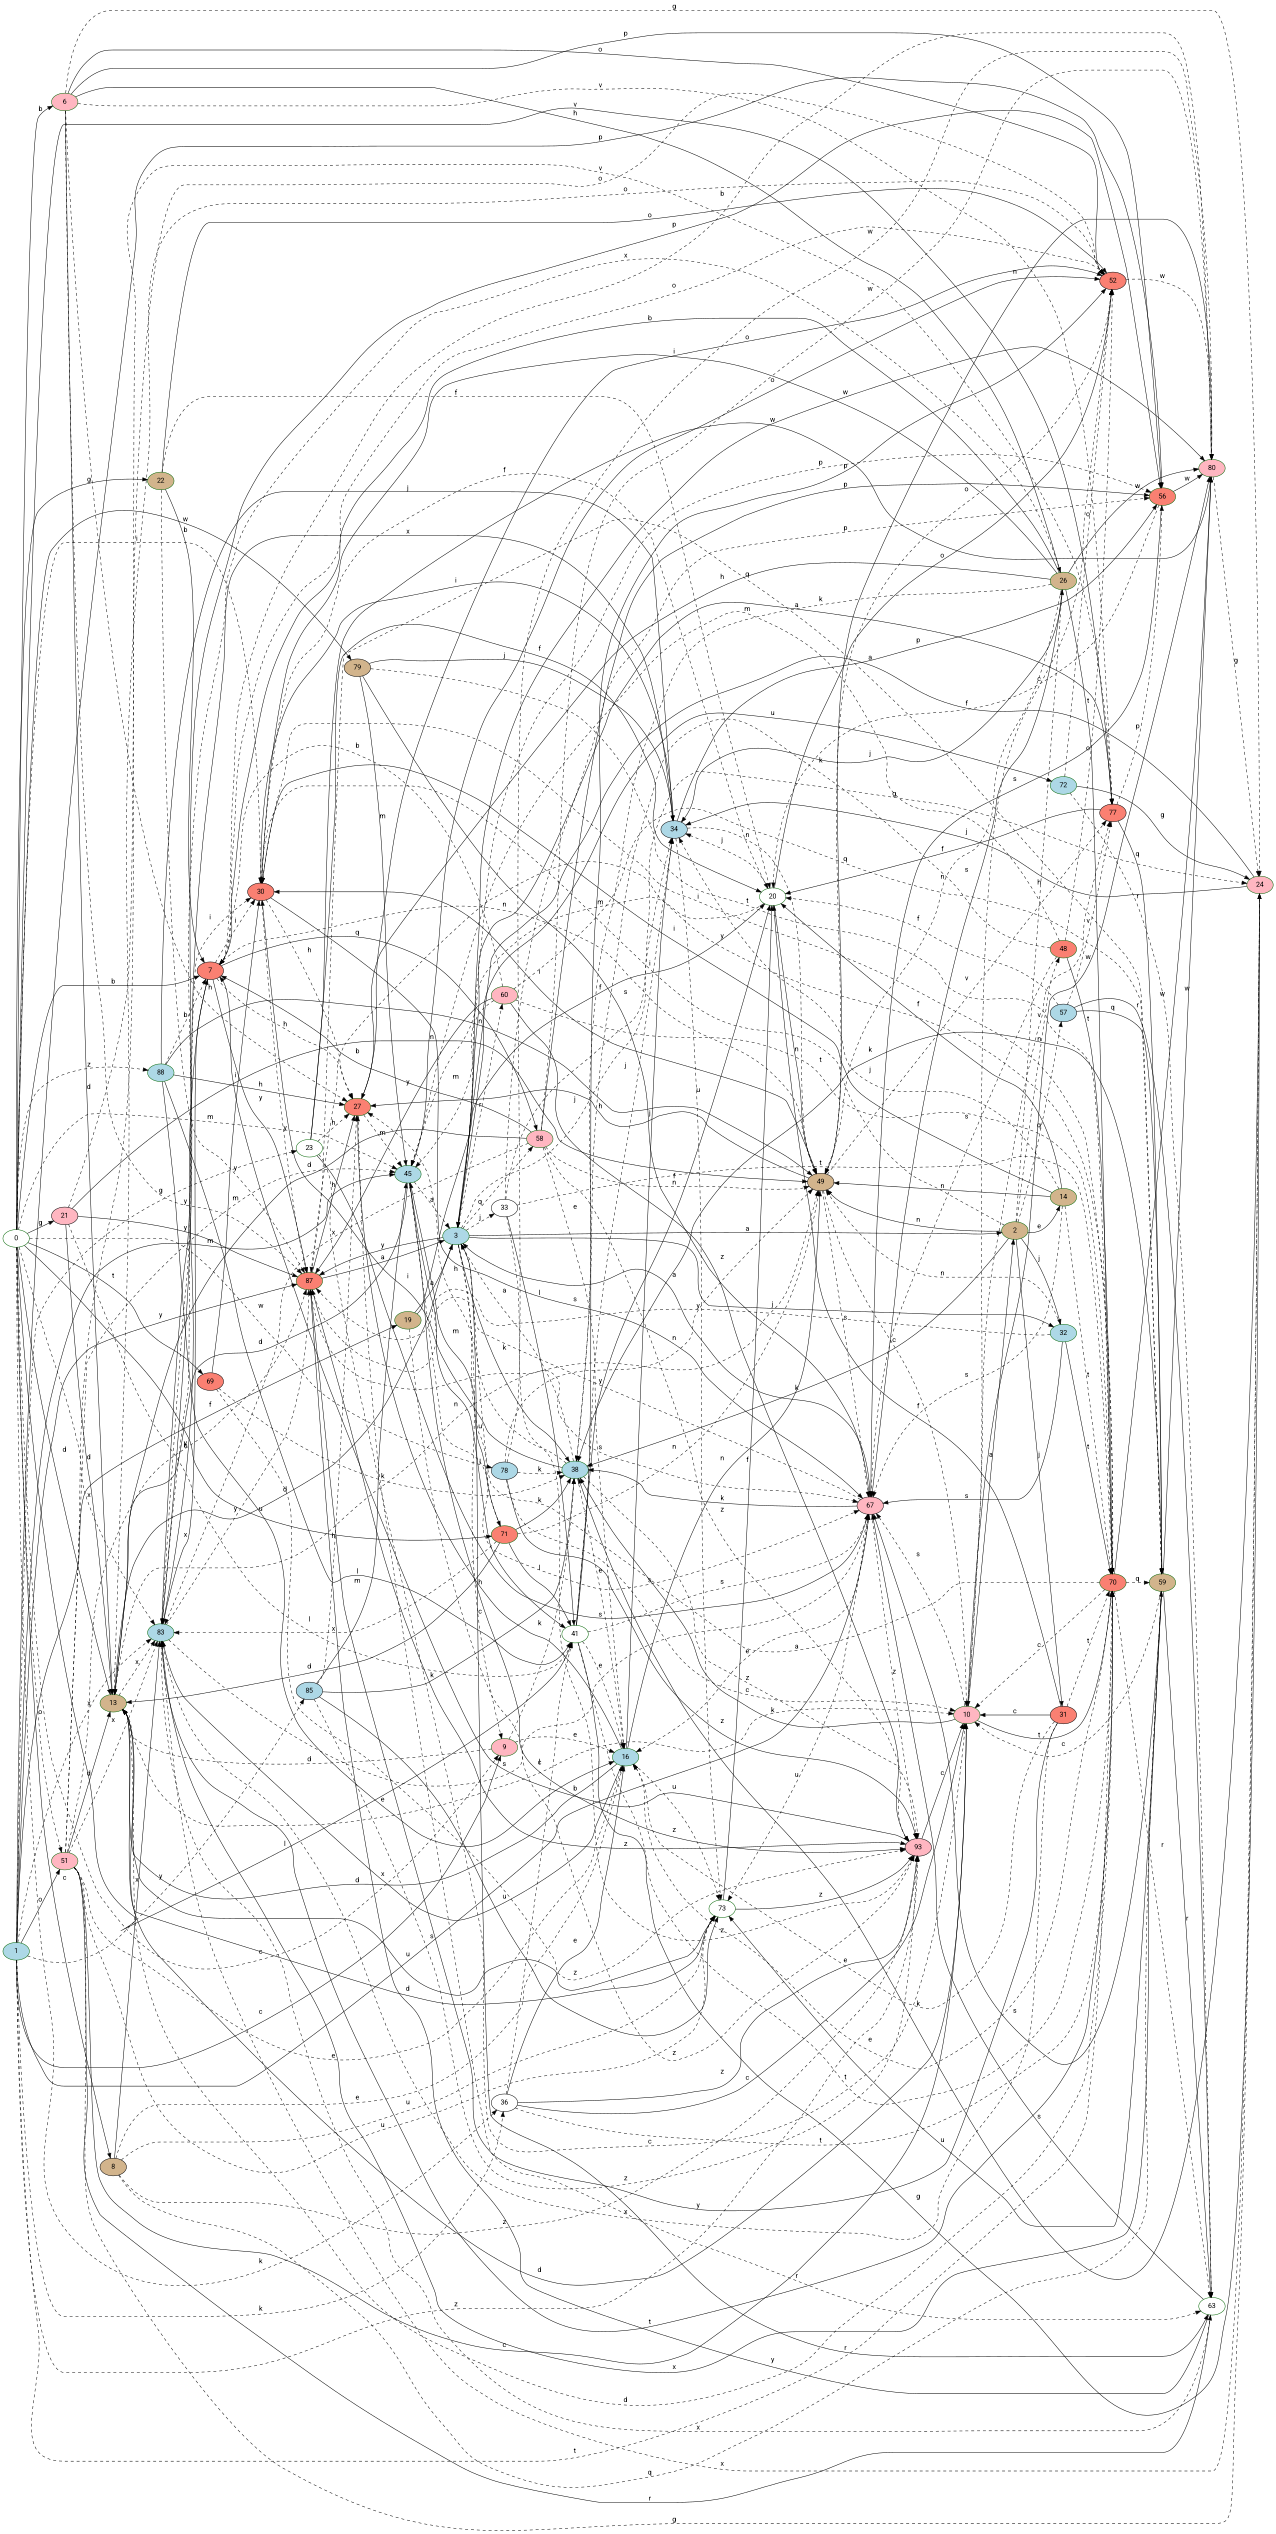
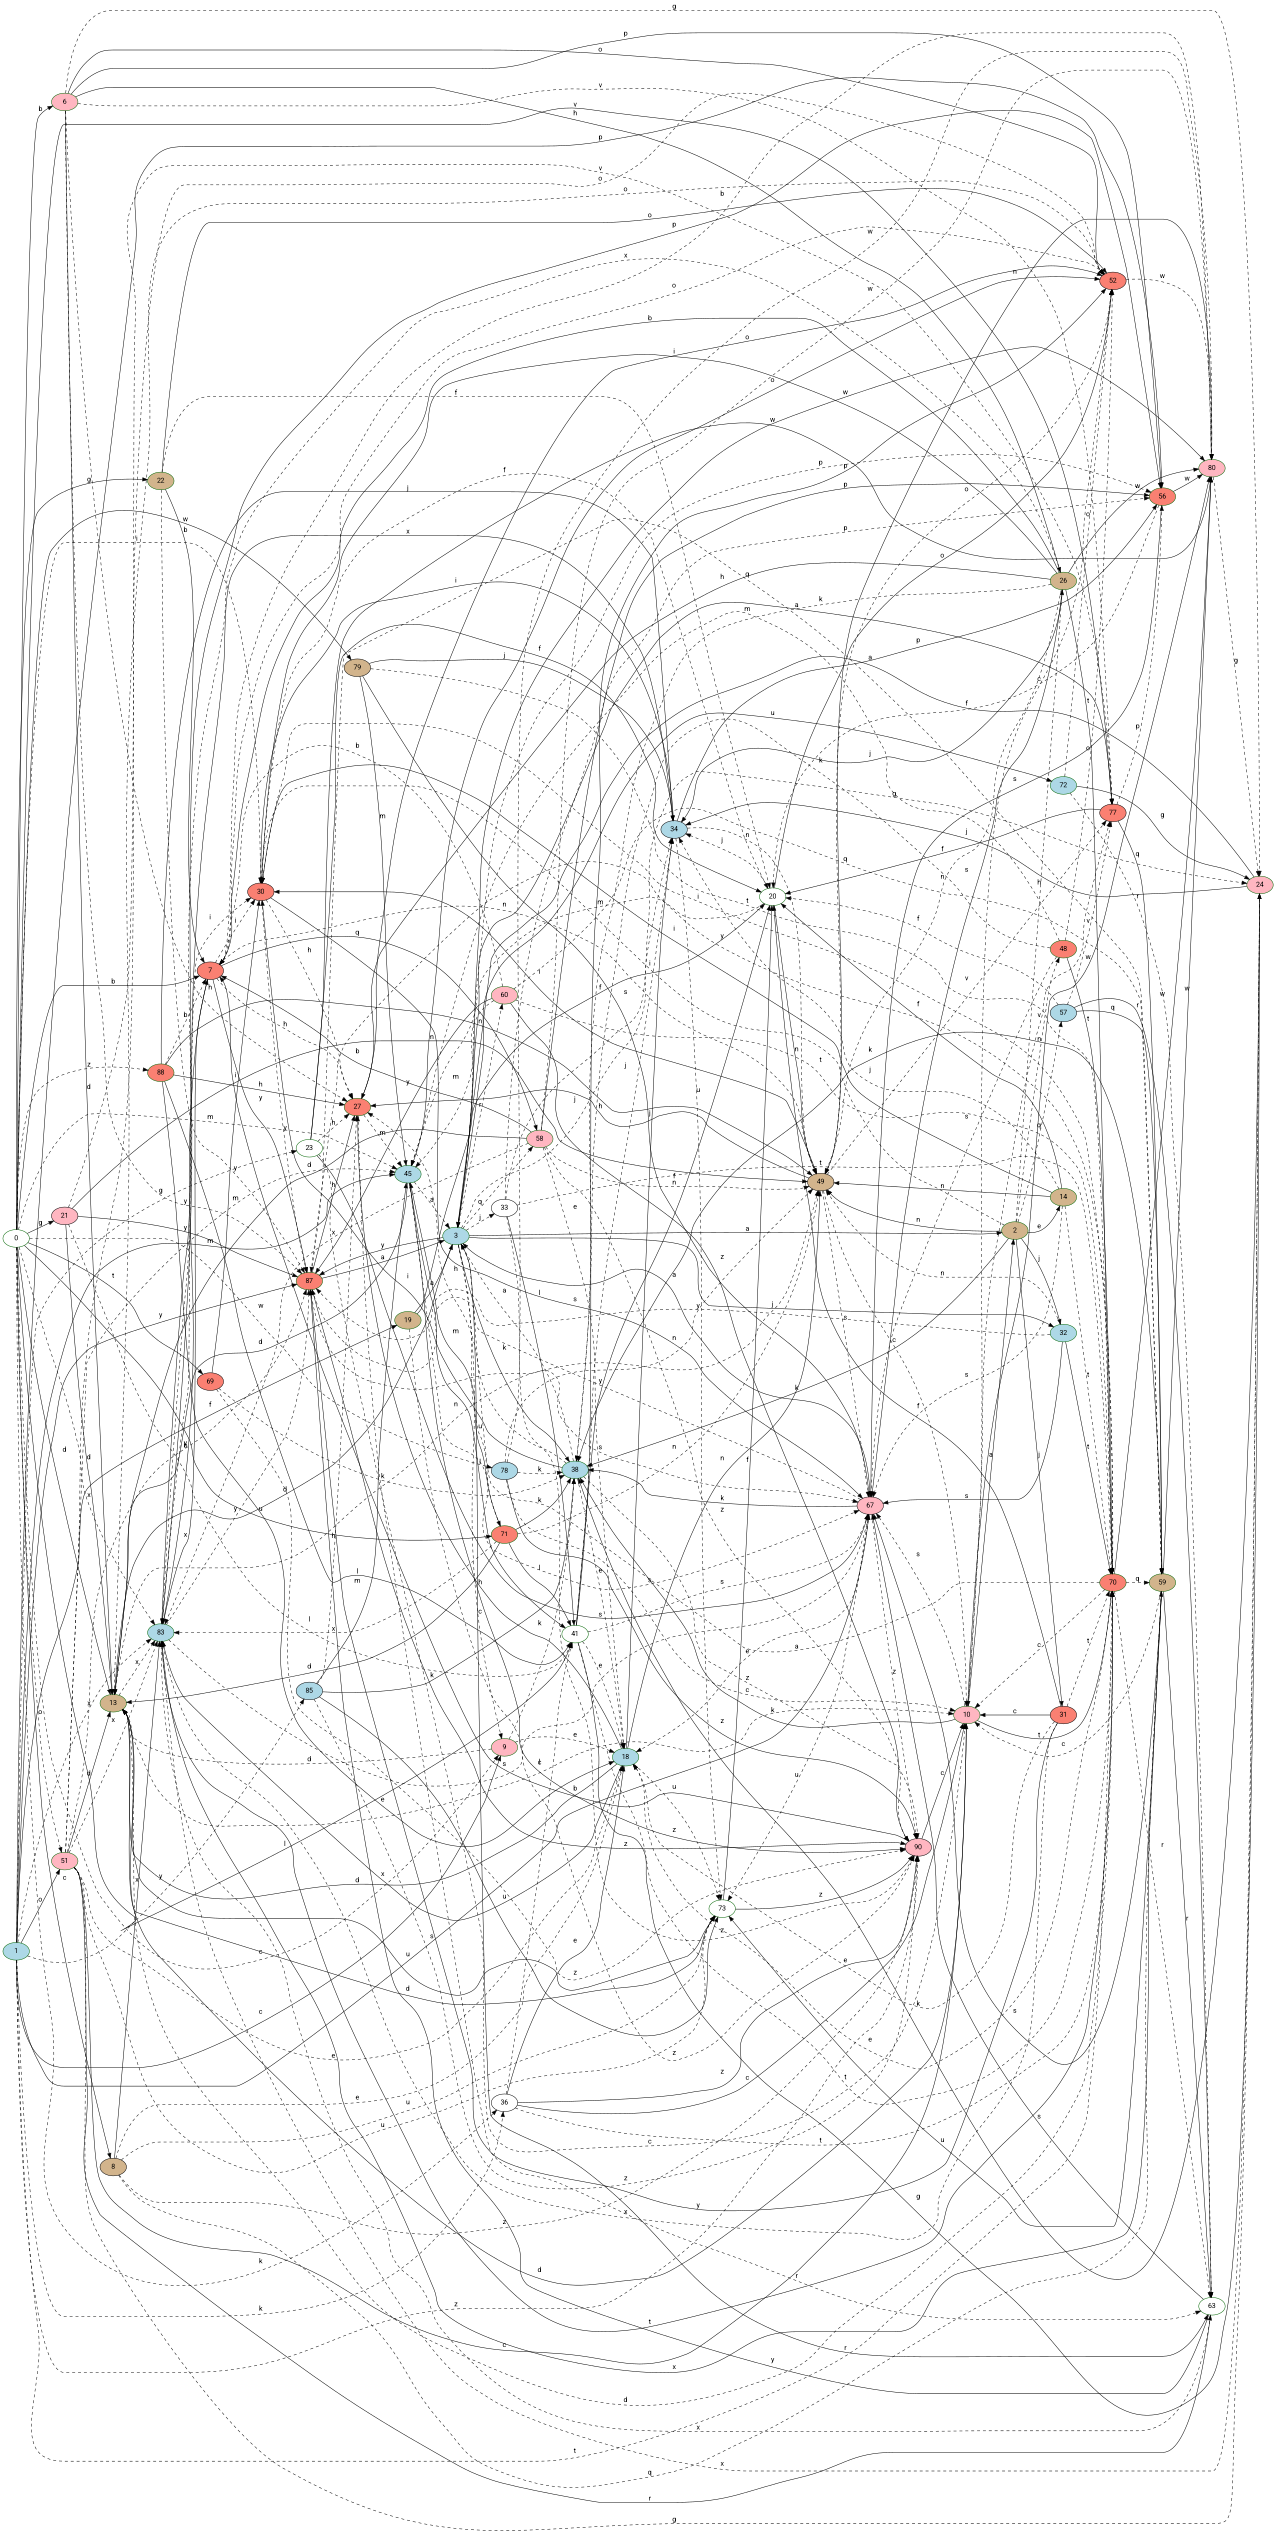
(161, 1073) -> (161, 1073)
(626, 1757) -> (626, 1757)
(918, 1847) -> (918, 1847)
